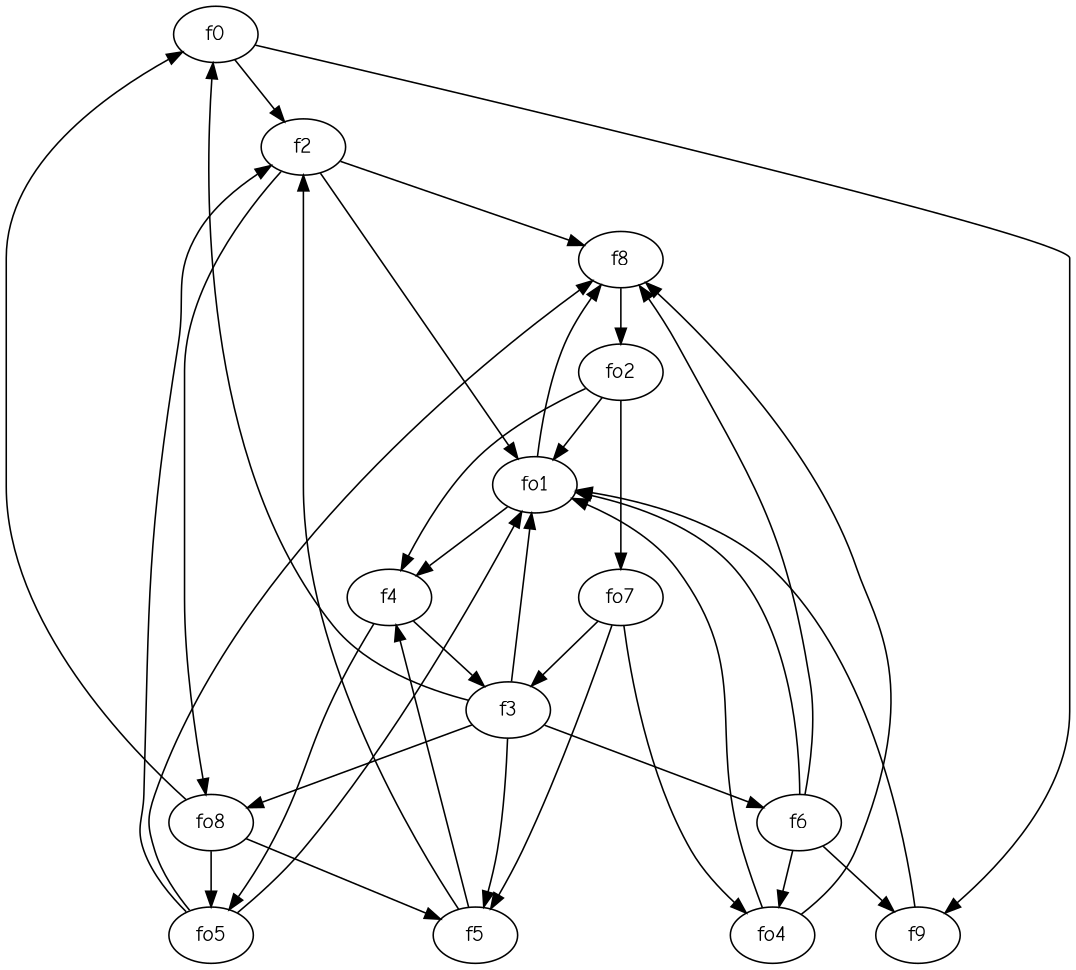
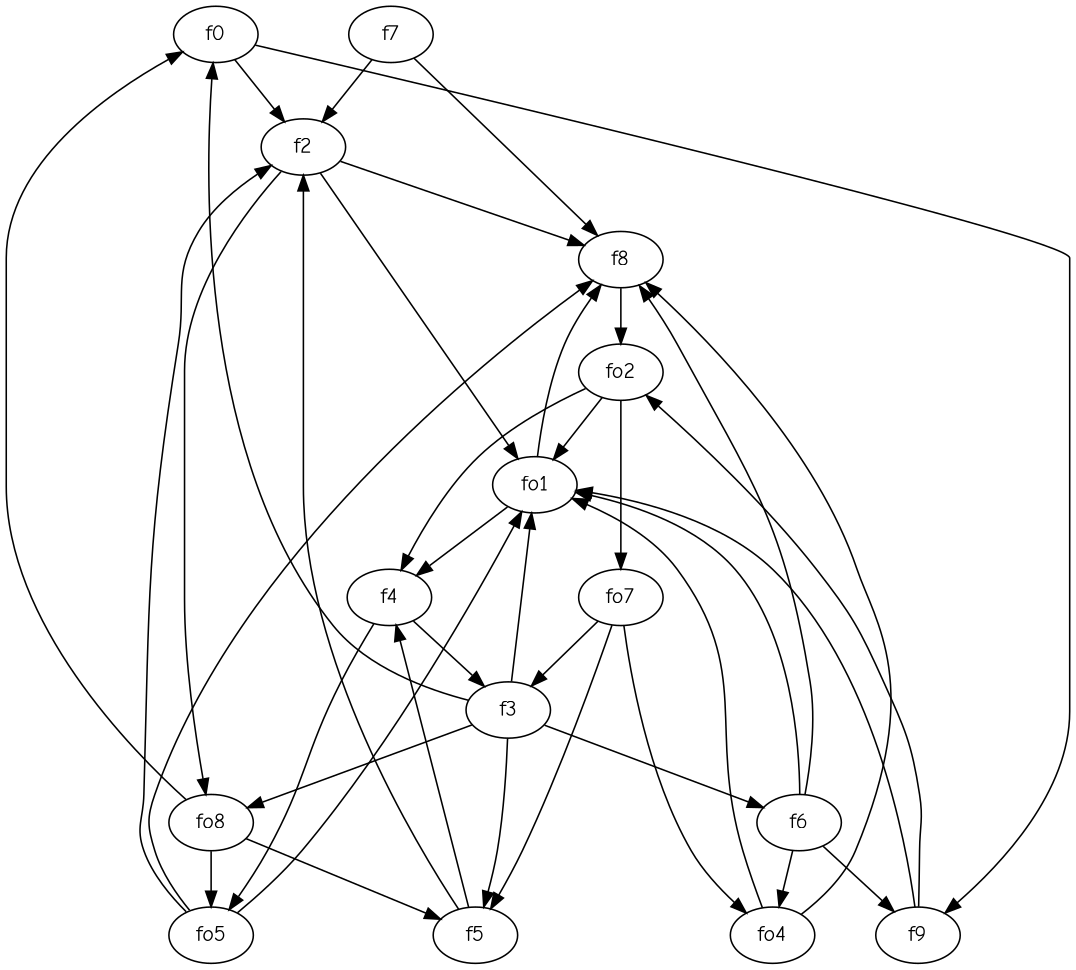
none -> (391, 34)
none -> (855, 625)
